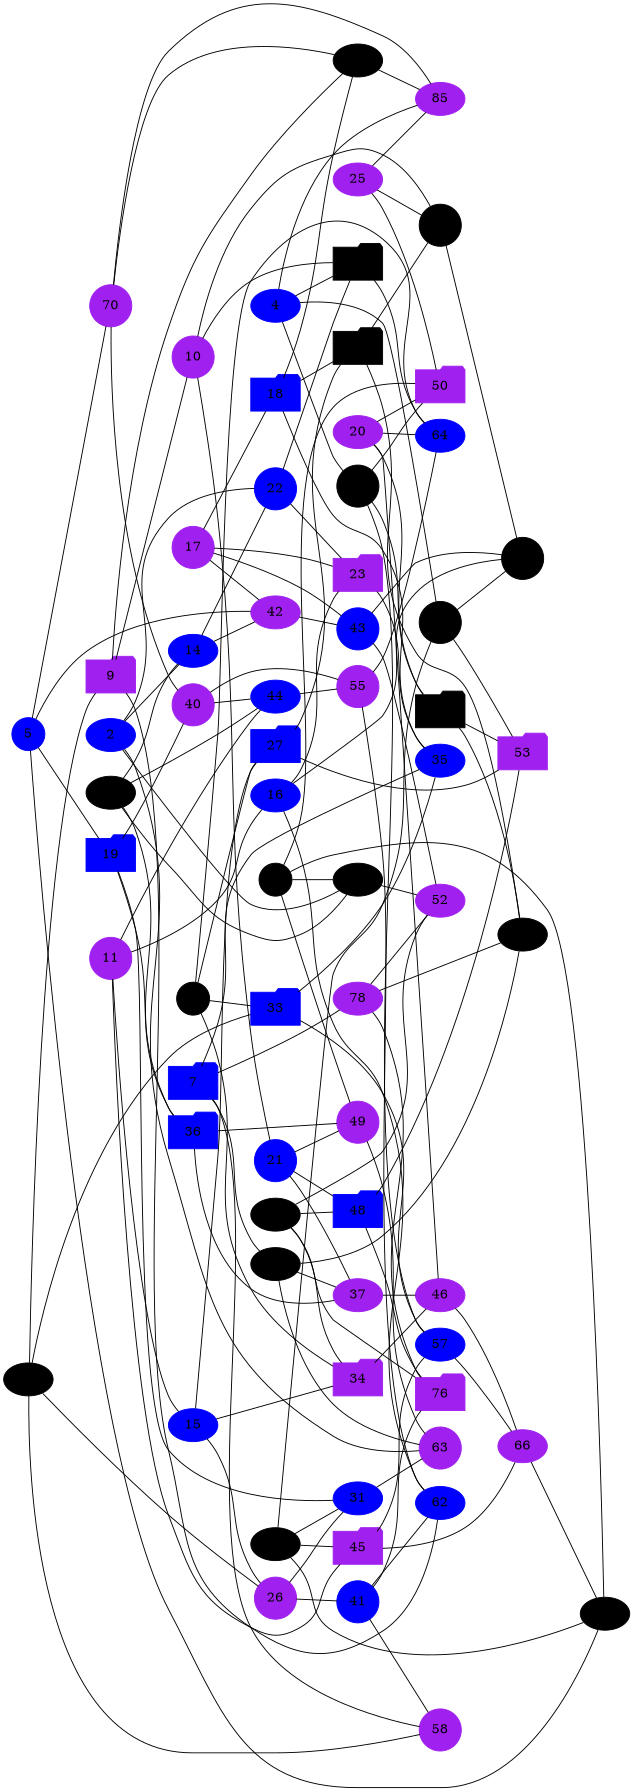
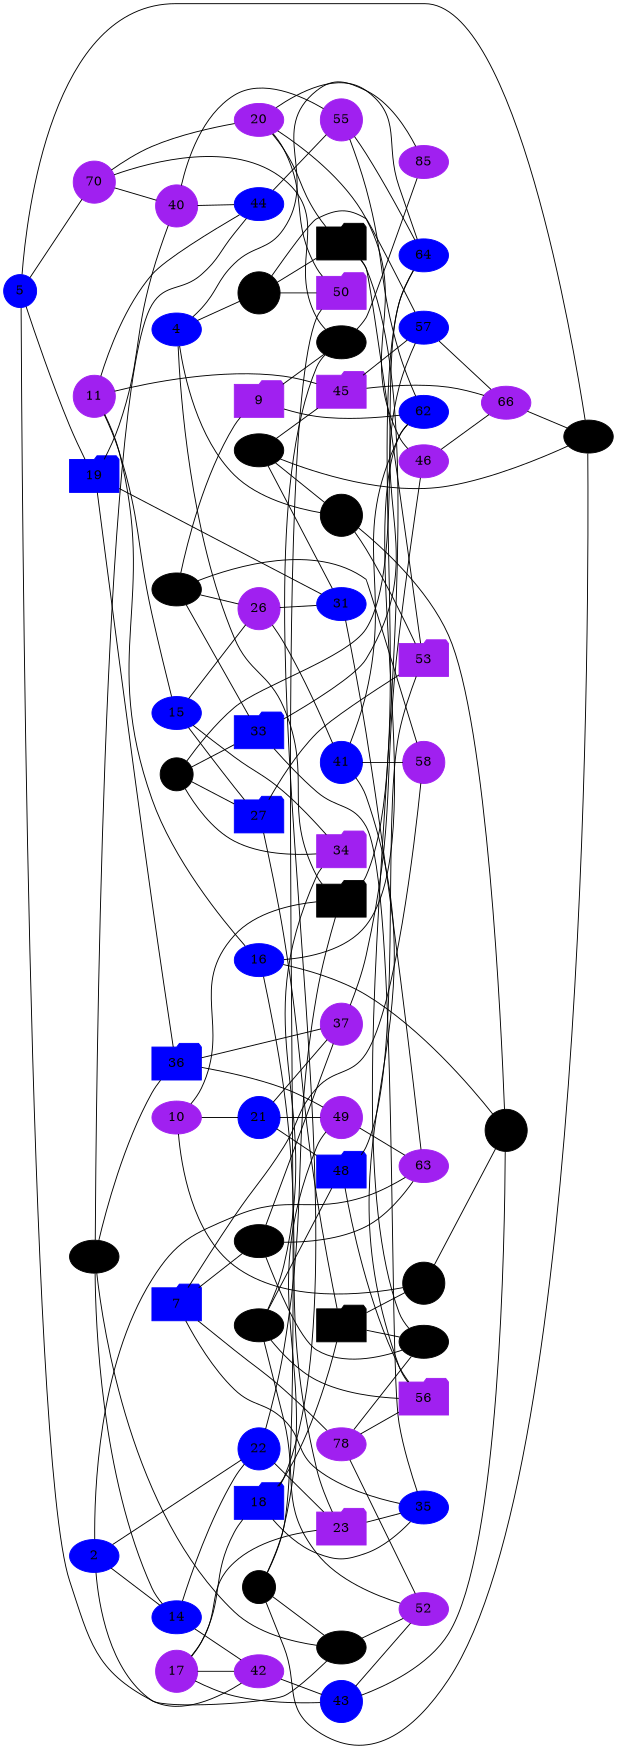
(191, 32) -> (170, 140)
(358, 179) -> none
(193, 357) -> (177, 1118)
(152, 518) -> none
(358, 1295) -> (341, 1024)
(408, 1328) -> none
(440, 1394) -> (424, 1398)
(440, 1448) -> (424, 1166)
